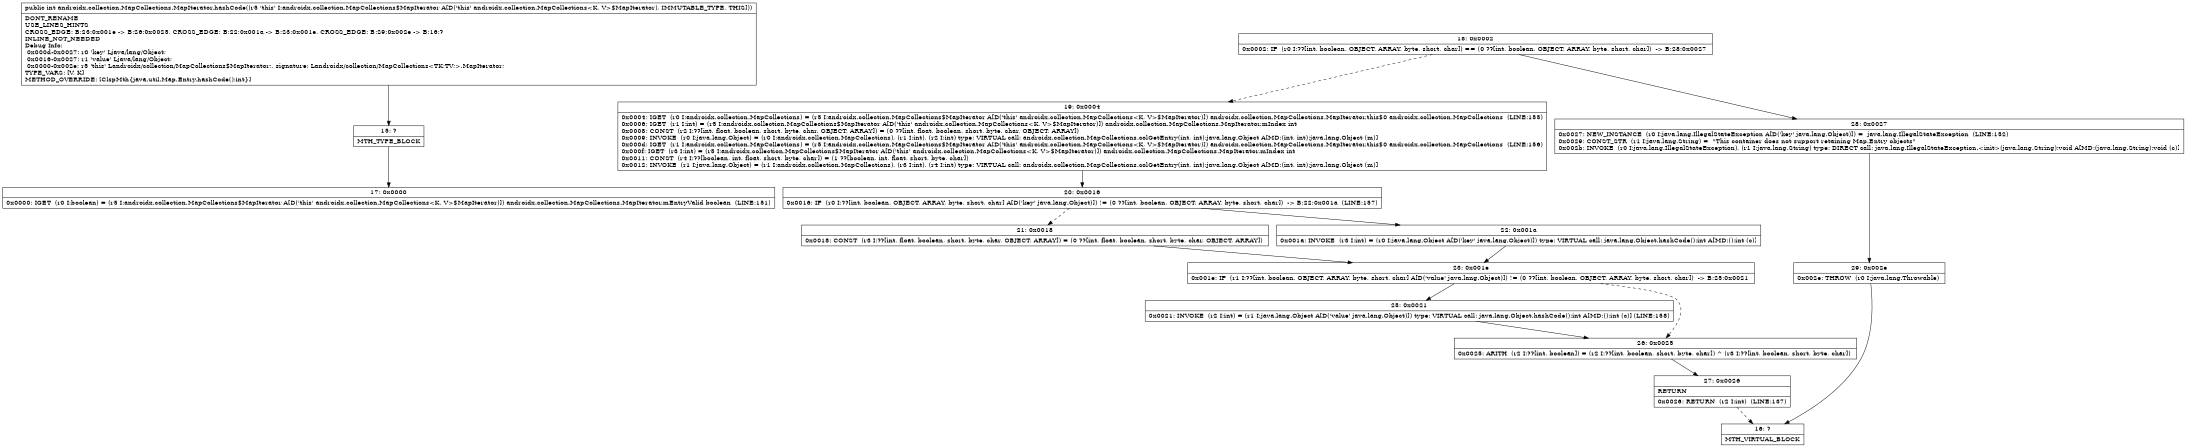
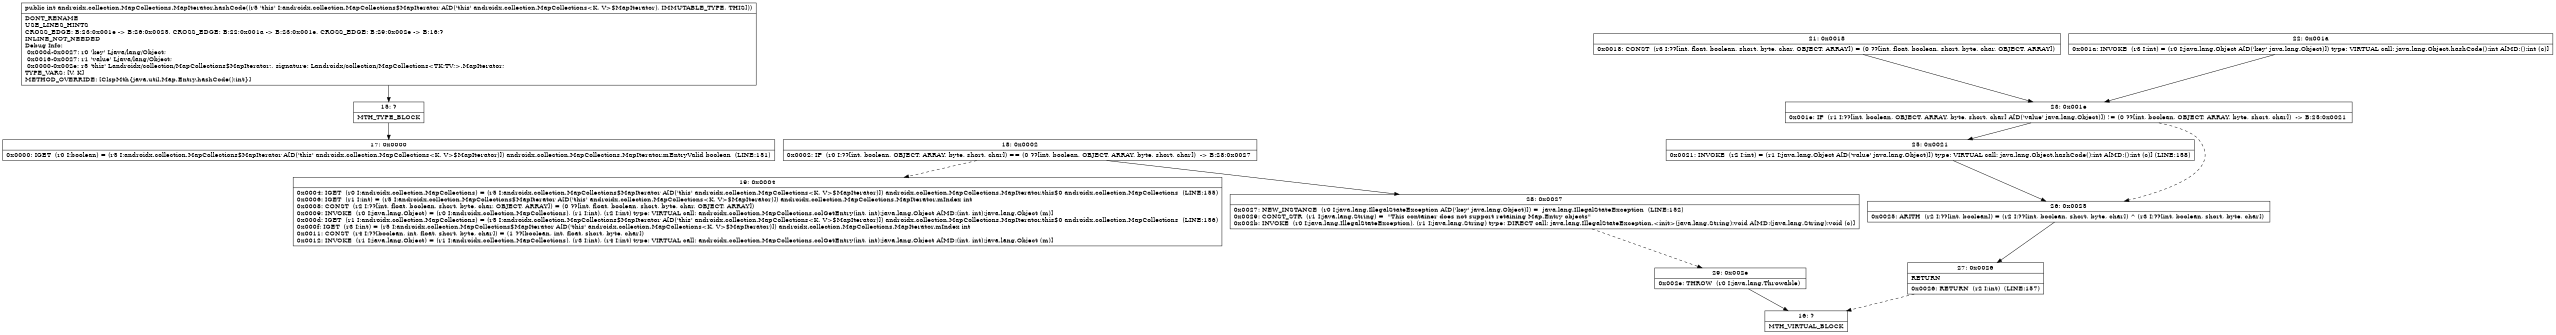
(1082, 198) -> none
(1869, 206) -> (1645, 248)
(1722, 402) -> (1976, 289)
